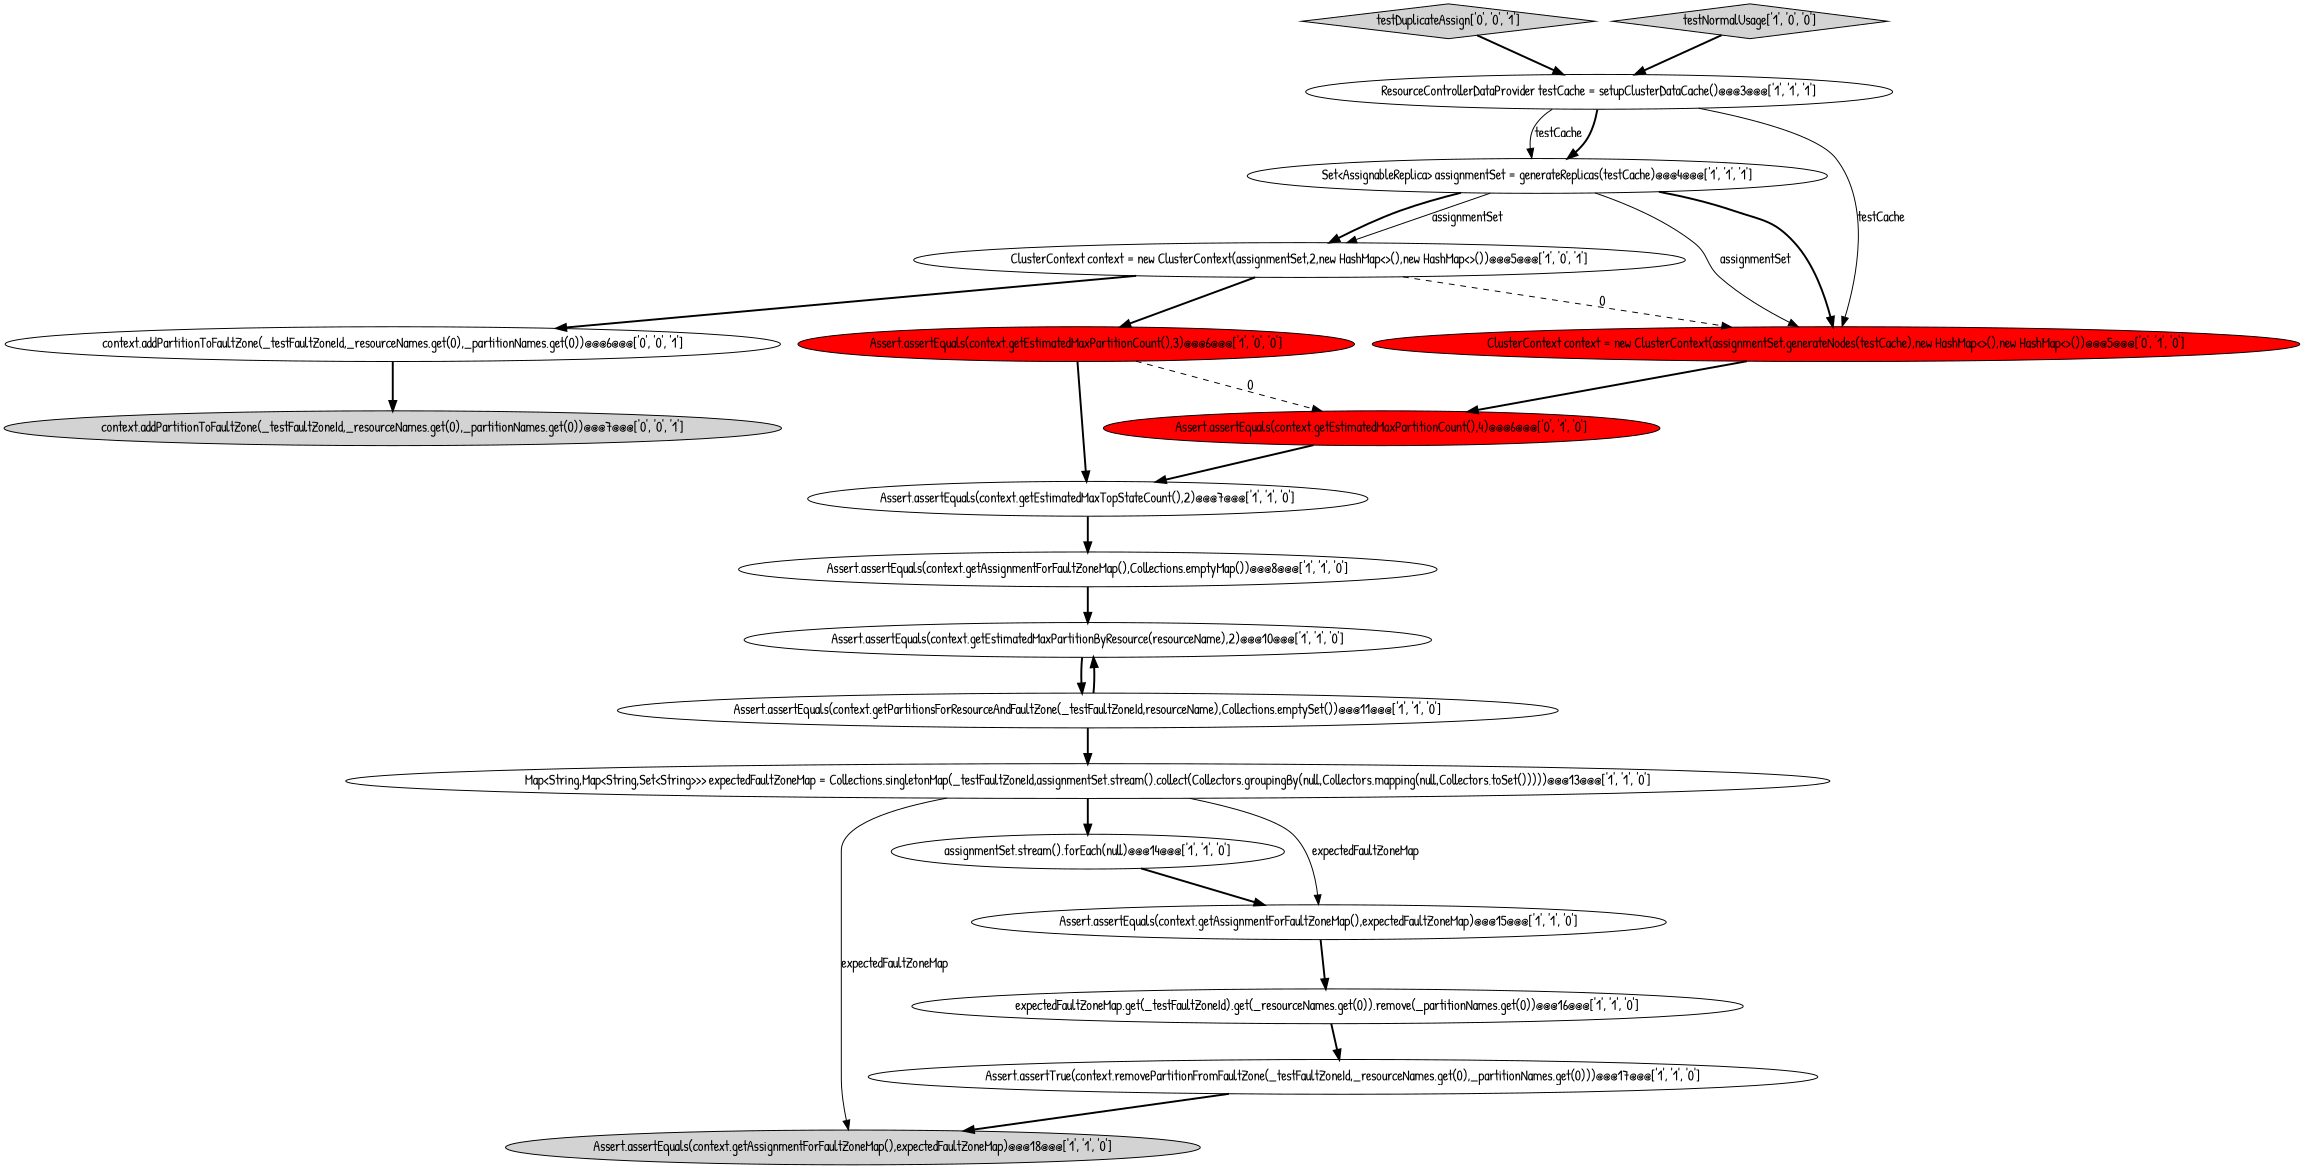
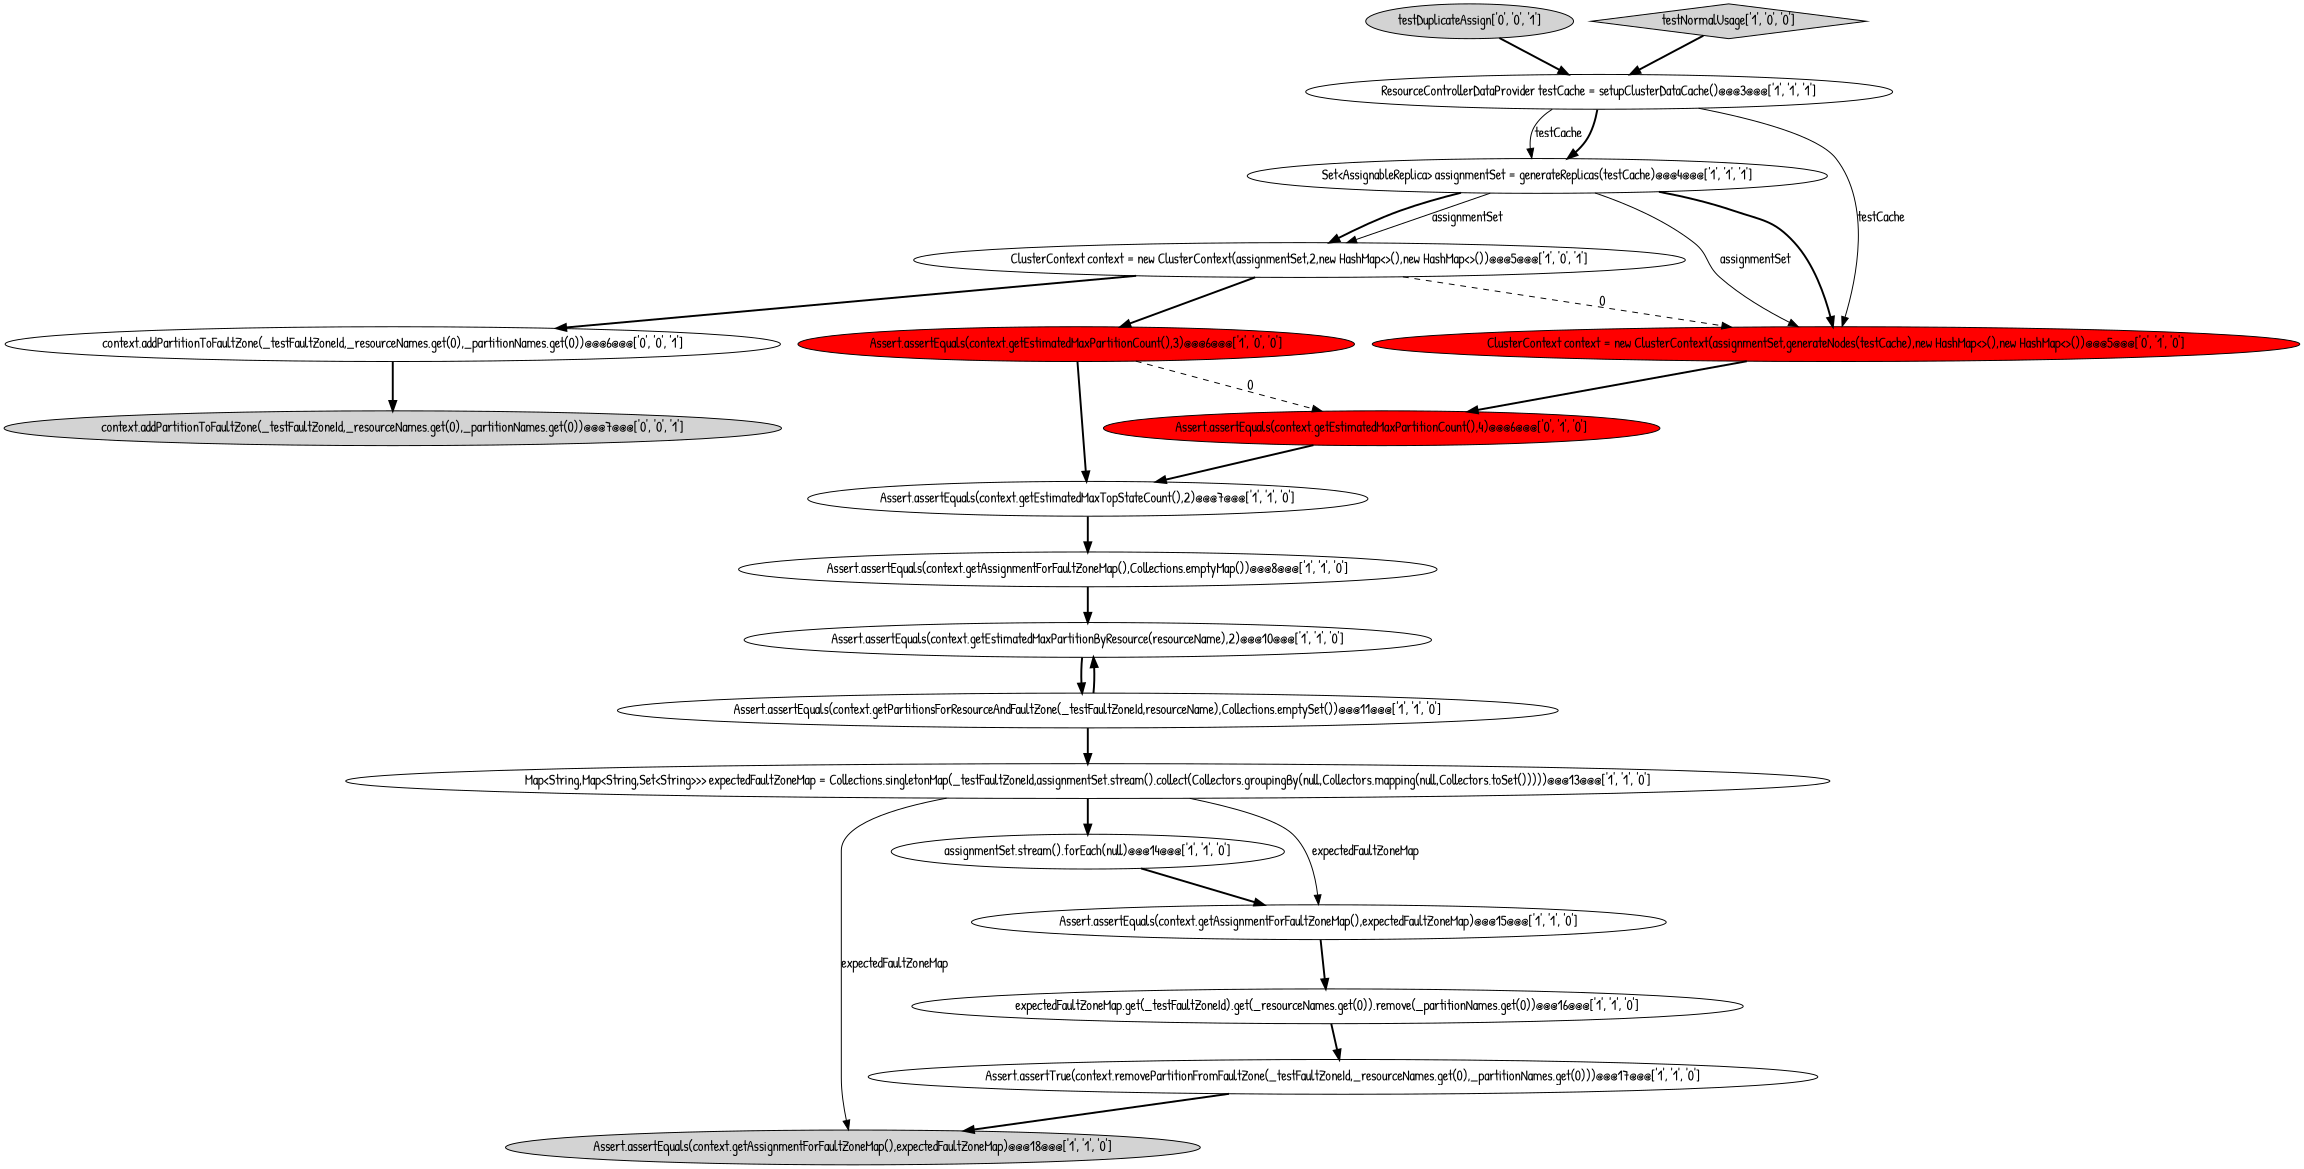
(1448, 21) -> (1470, 21)
